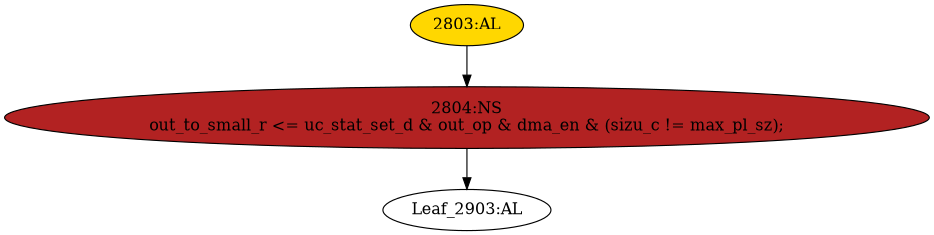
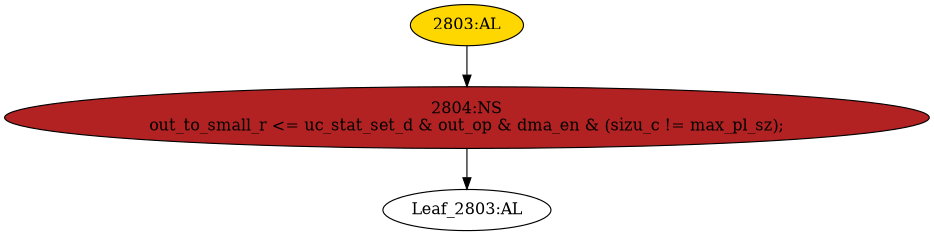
(467, 210) -> (467, 210)
